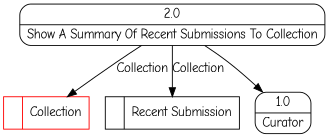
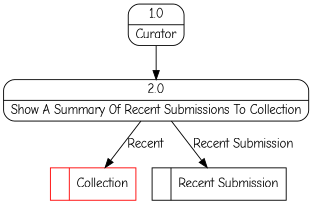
(231, 65) -> (156, 58)
(143, 69) -> (145, 144)
(198, 69) -> (243, 144)
